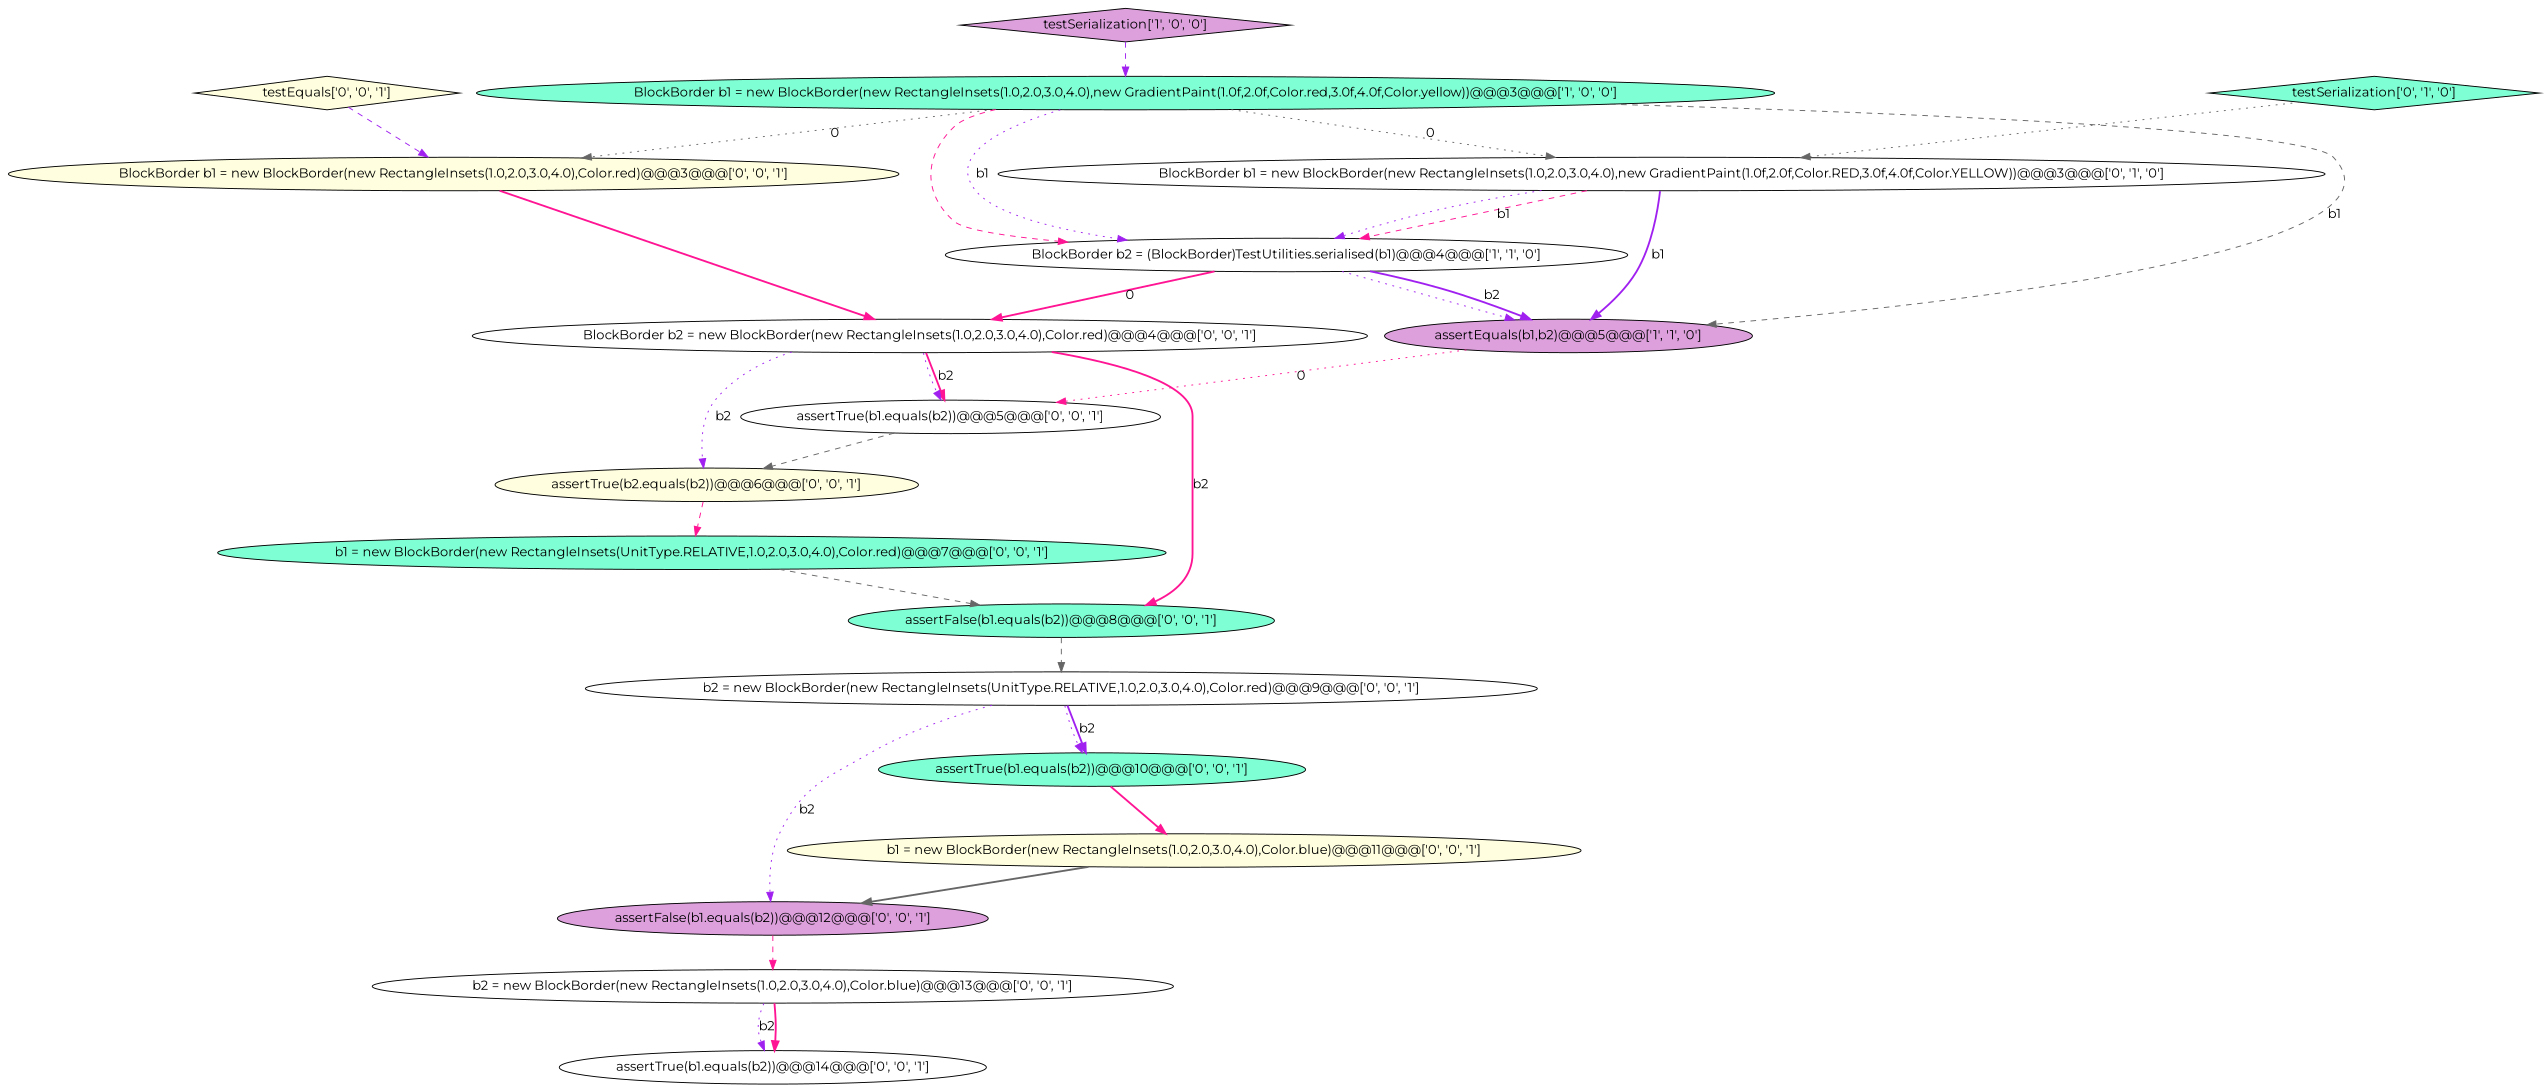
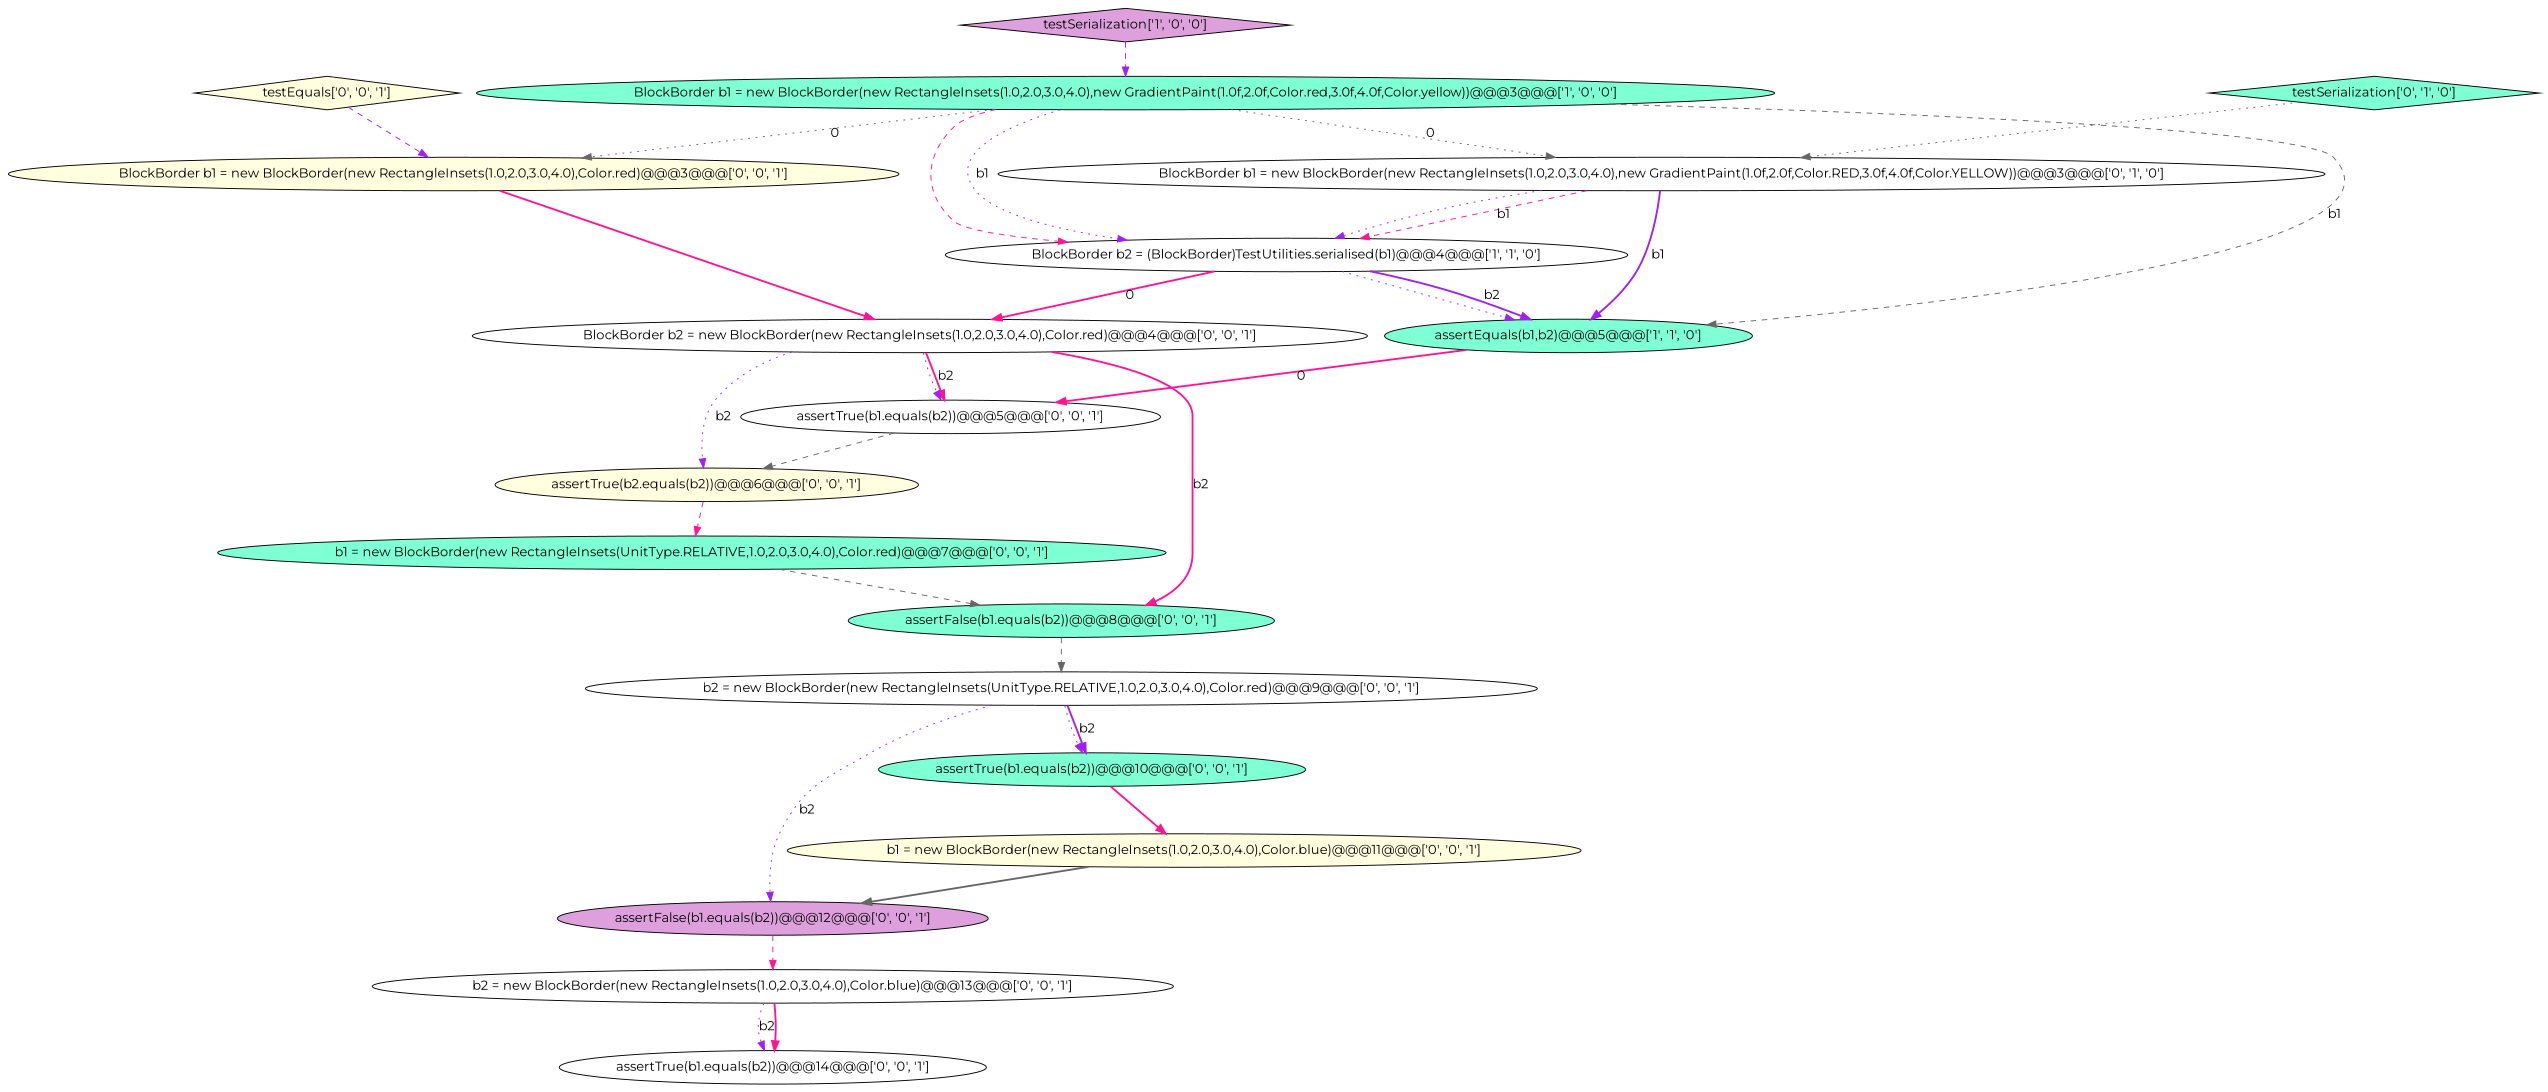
(1568, 336) -> (1568, 336)
(1266, 376) -> (1266, 376)
